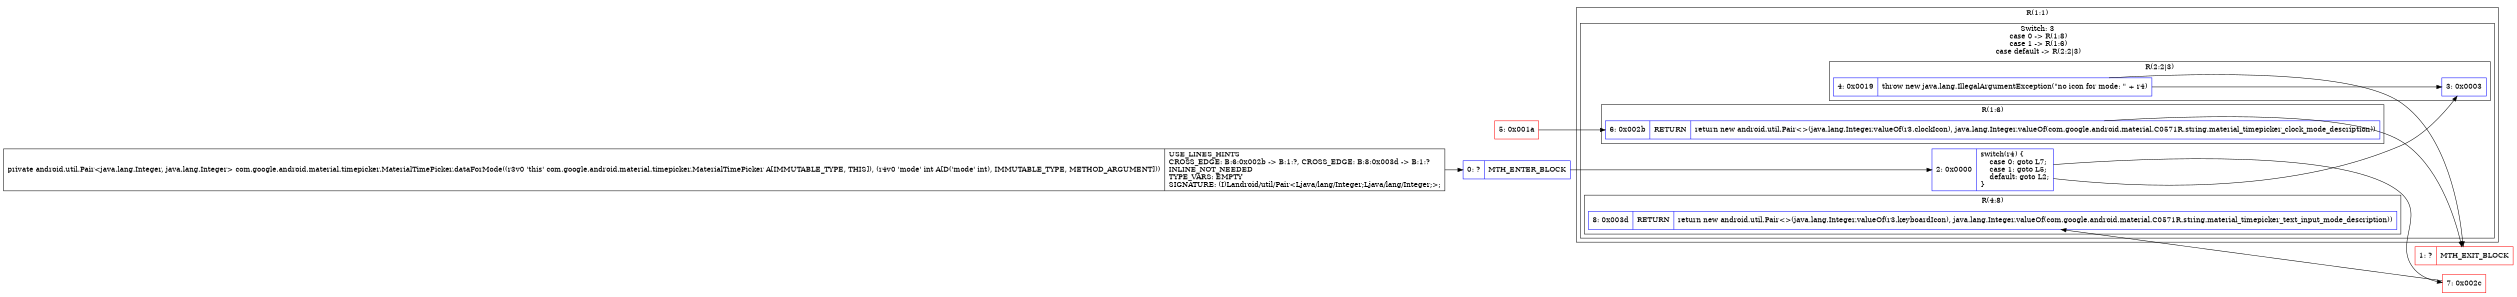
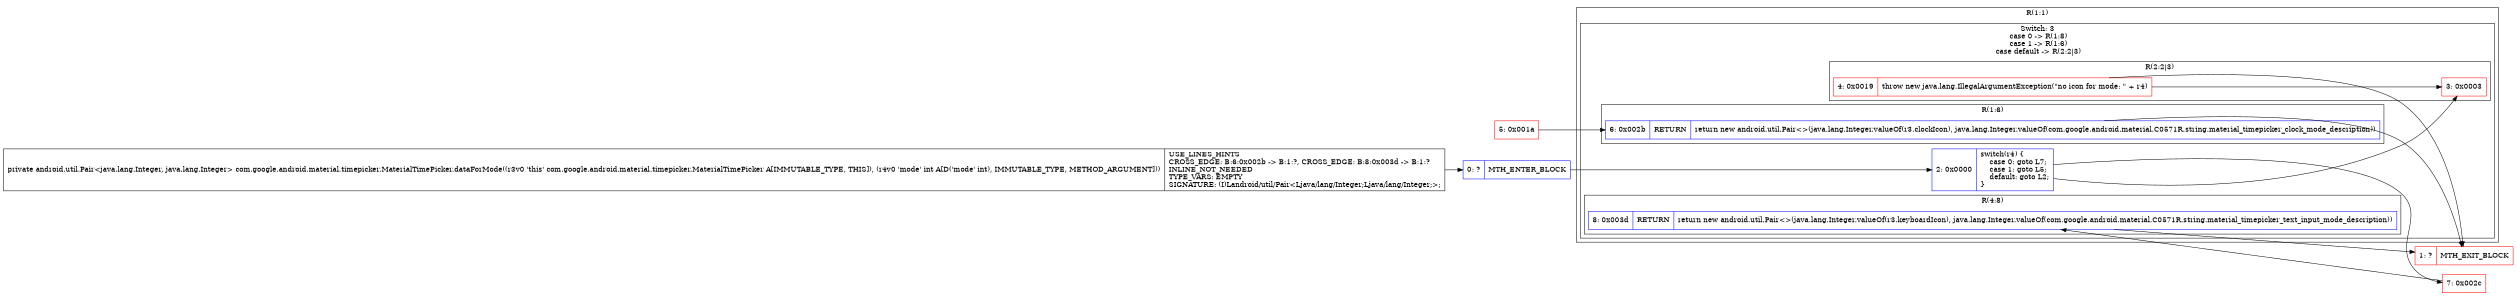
(1993, 87) -> (1993, 87)
(2464, 87) -> (2464, 87)
none -> (2329, 246)
